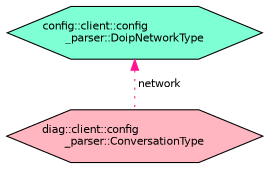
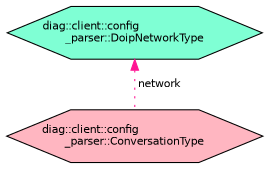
(135, 33) -> (135, 33)
